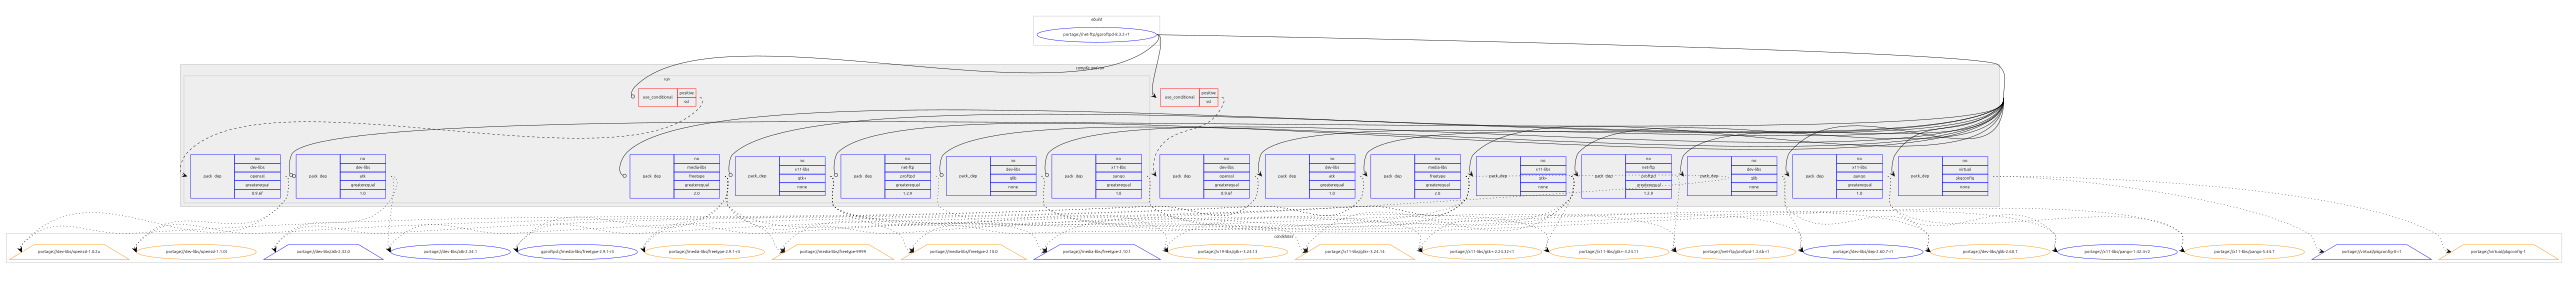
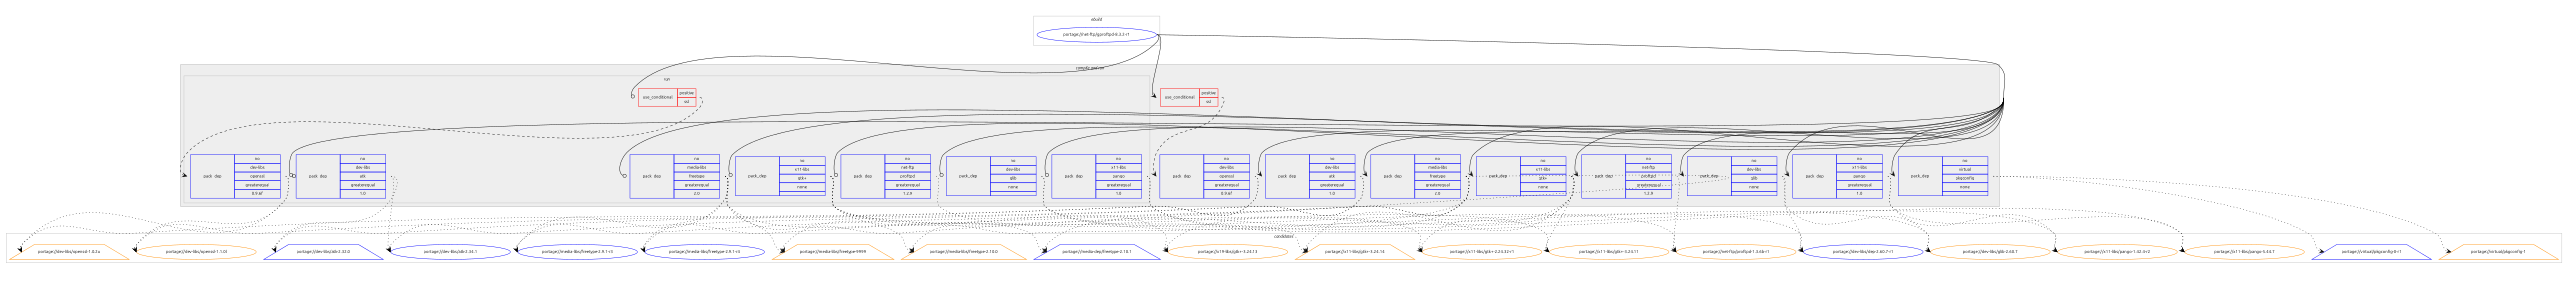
(578, 252) -> (578, 252)
(705, 252) -> (705, 252)
(1097, 252) -> (1097, 252)
(2118, 252) -> (2118, 252)
